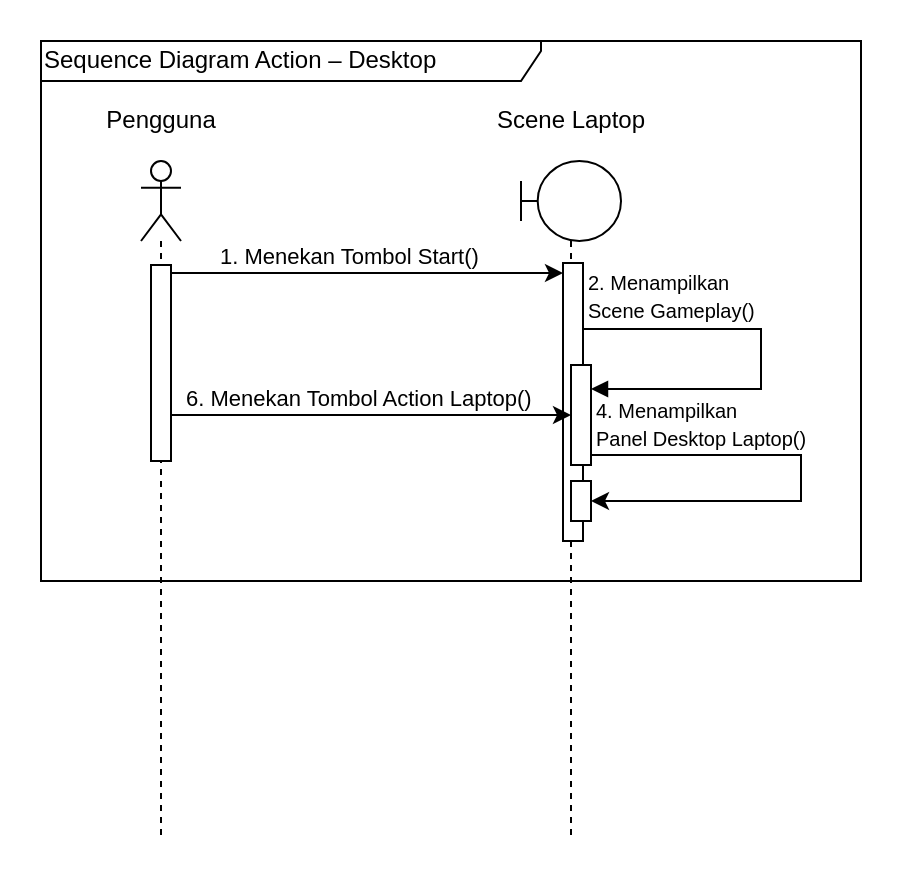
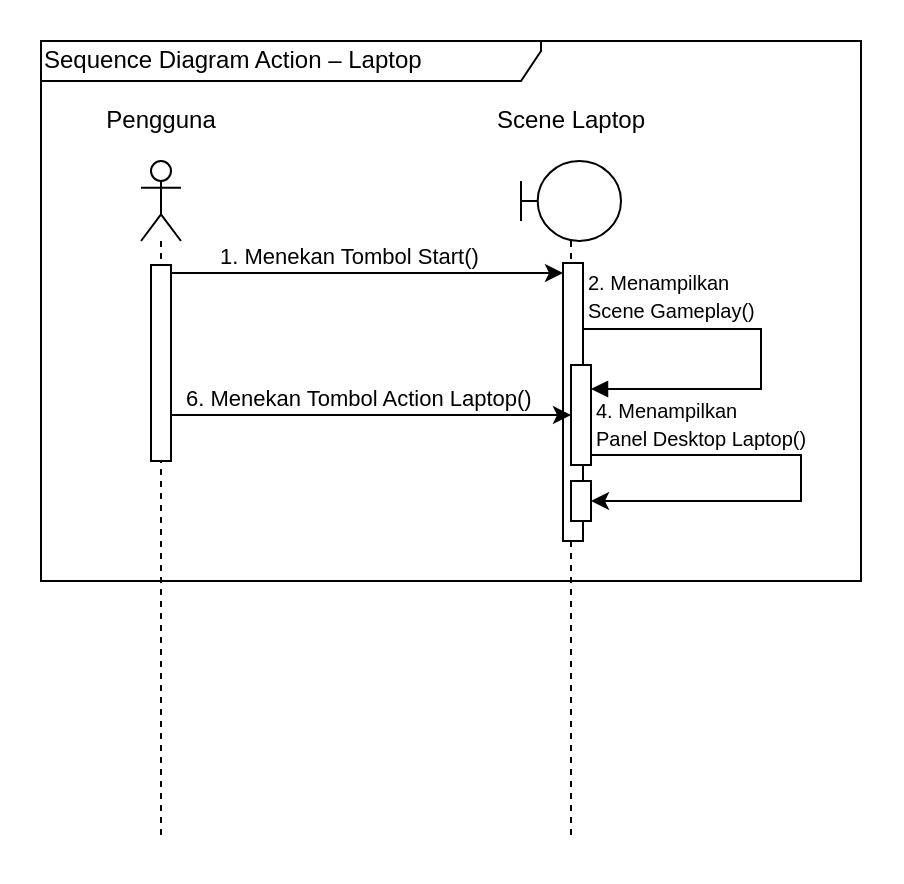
(248, 61) -> (241, 61)
